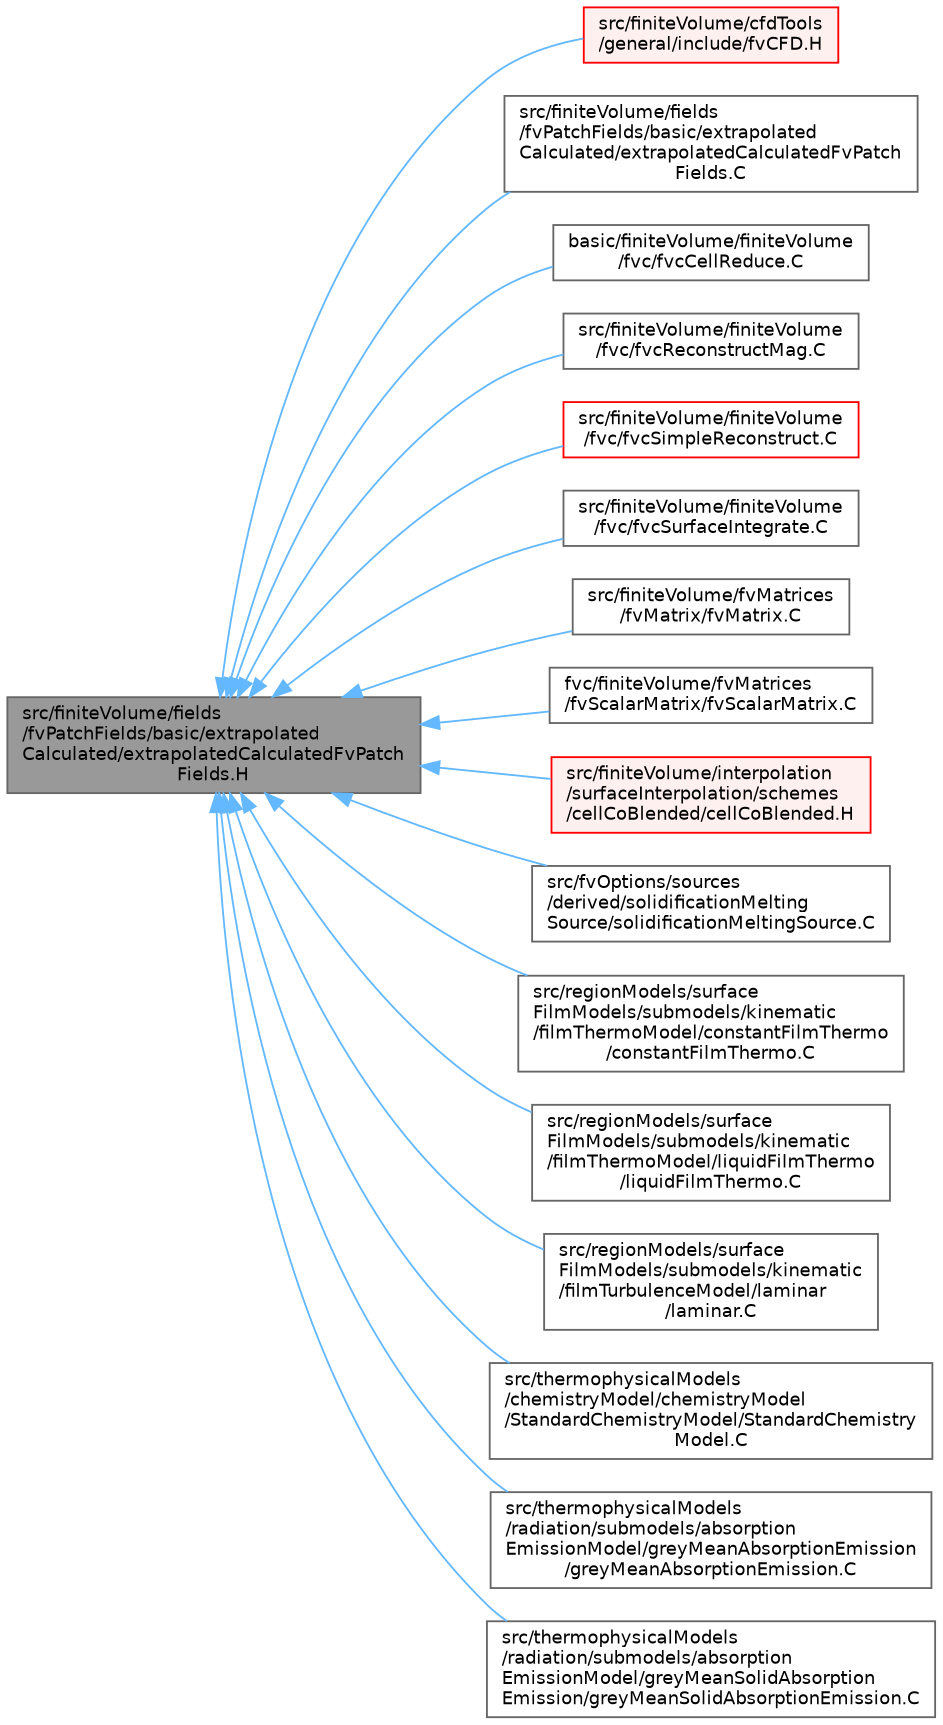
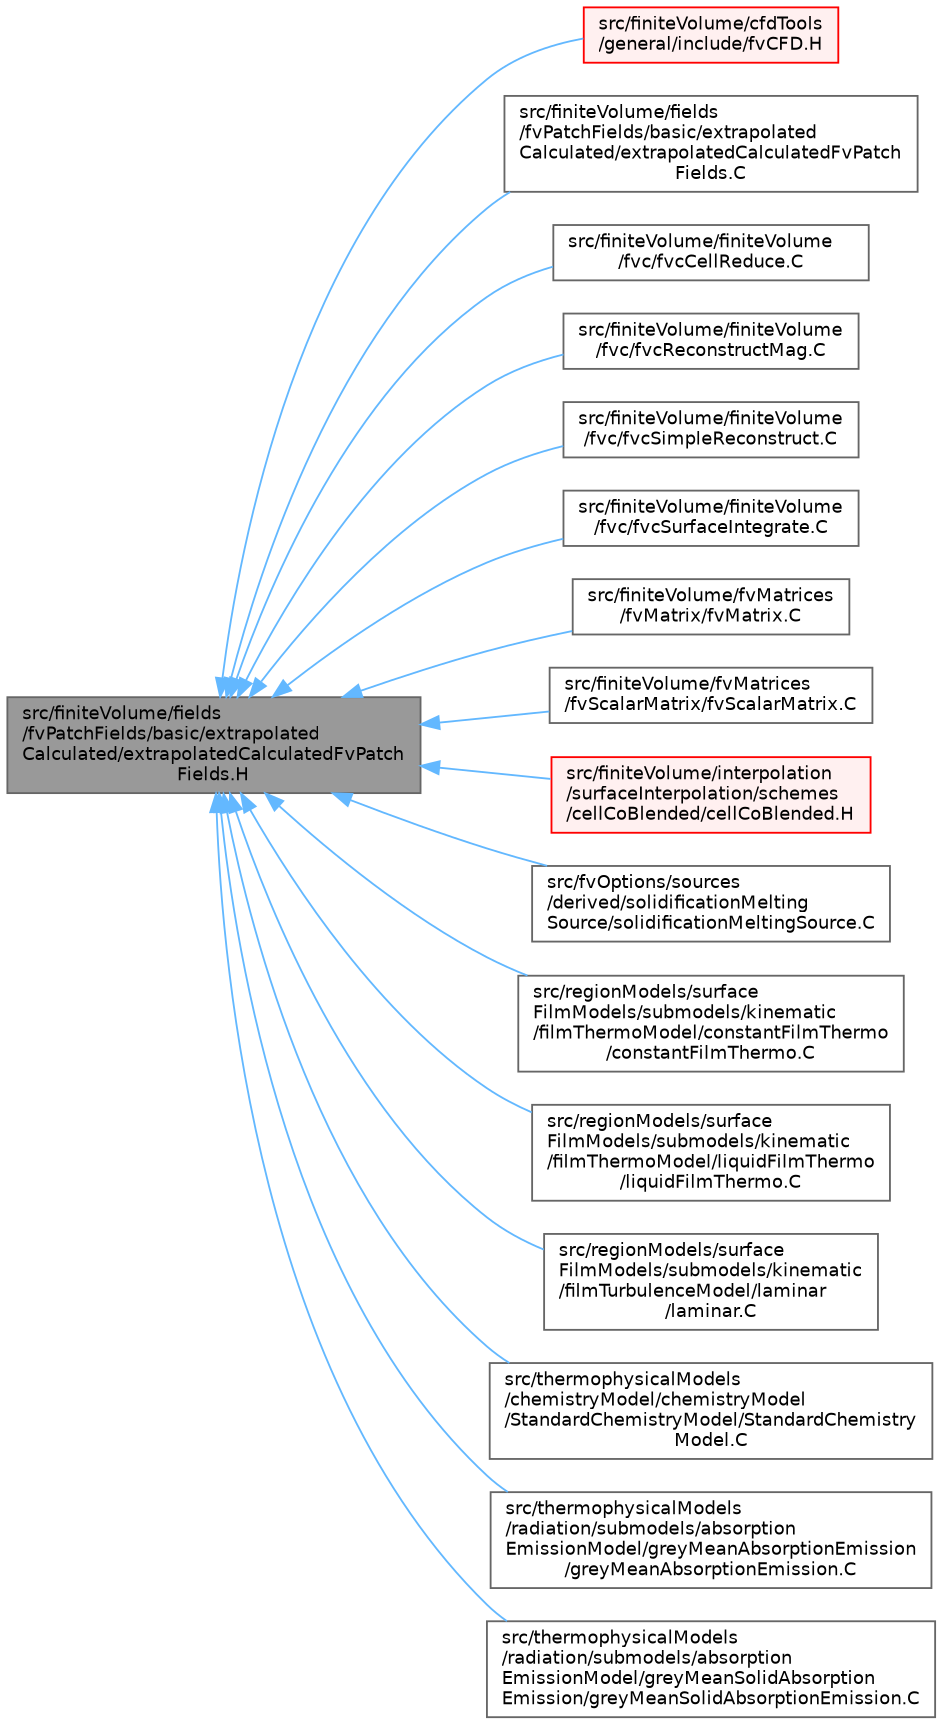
(711, 253) -> (711, 253)
(711, 430) -> (711, 430)
(711, 695) -> (711, 695)
